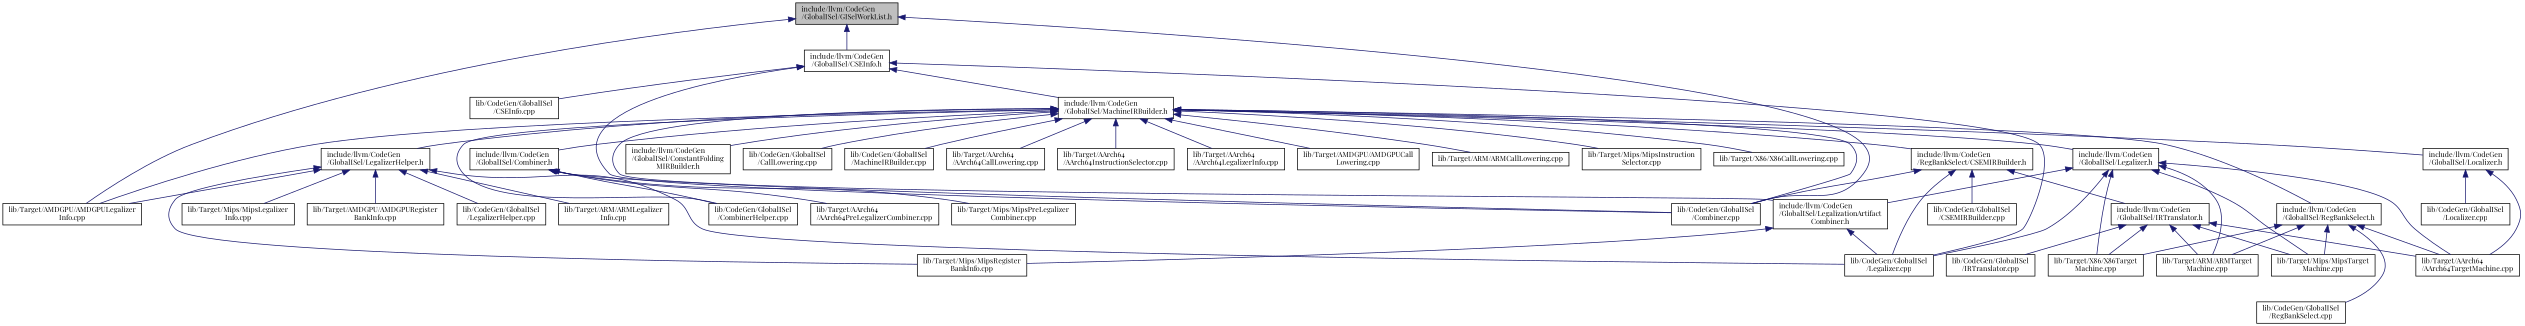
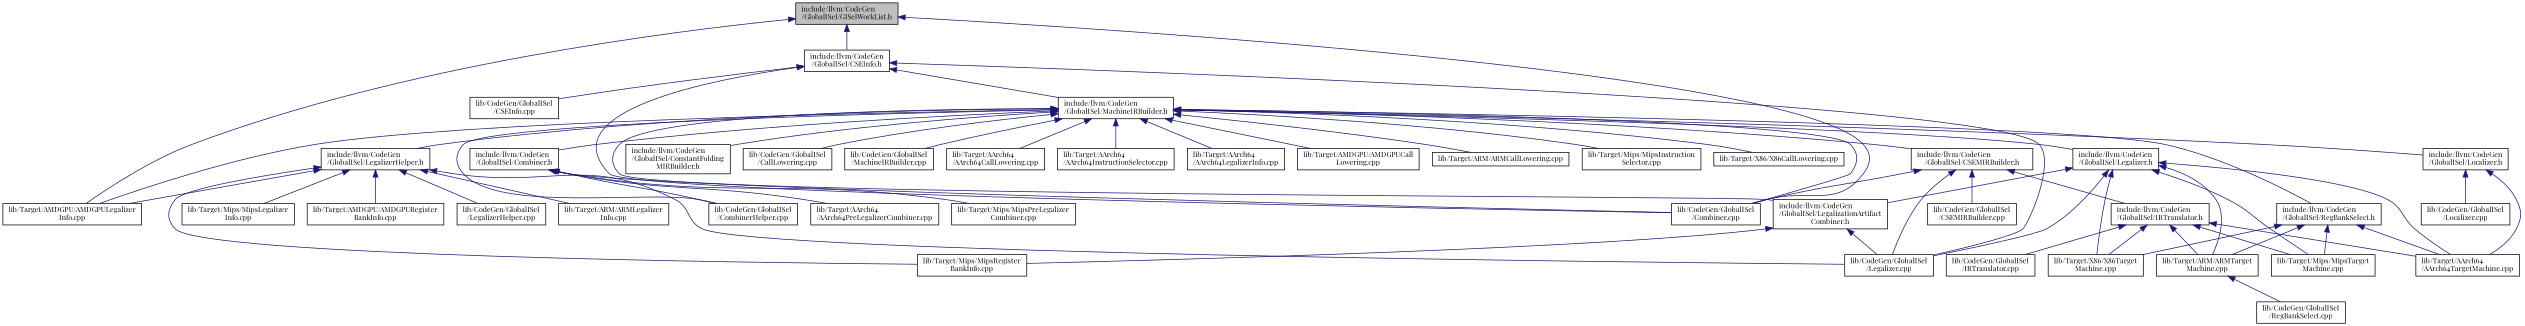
(1972, 159) -> (1972, 159)
(2385, 269) -> (2257, 291)
